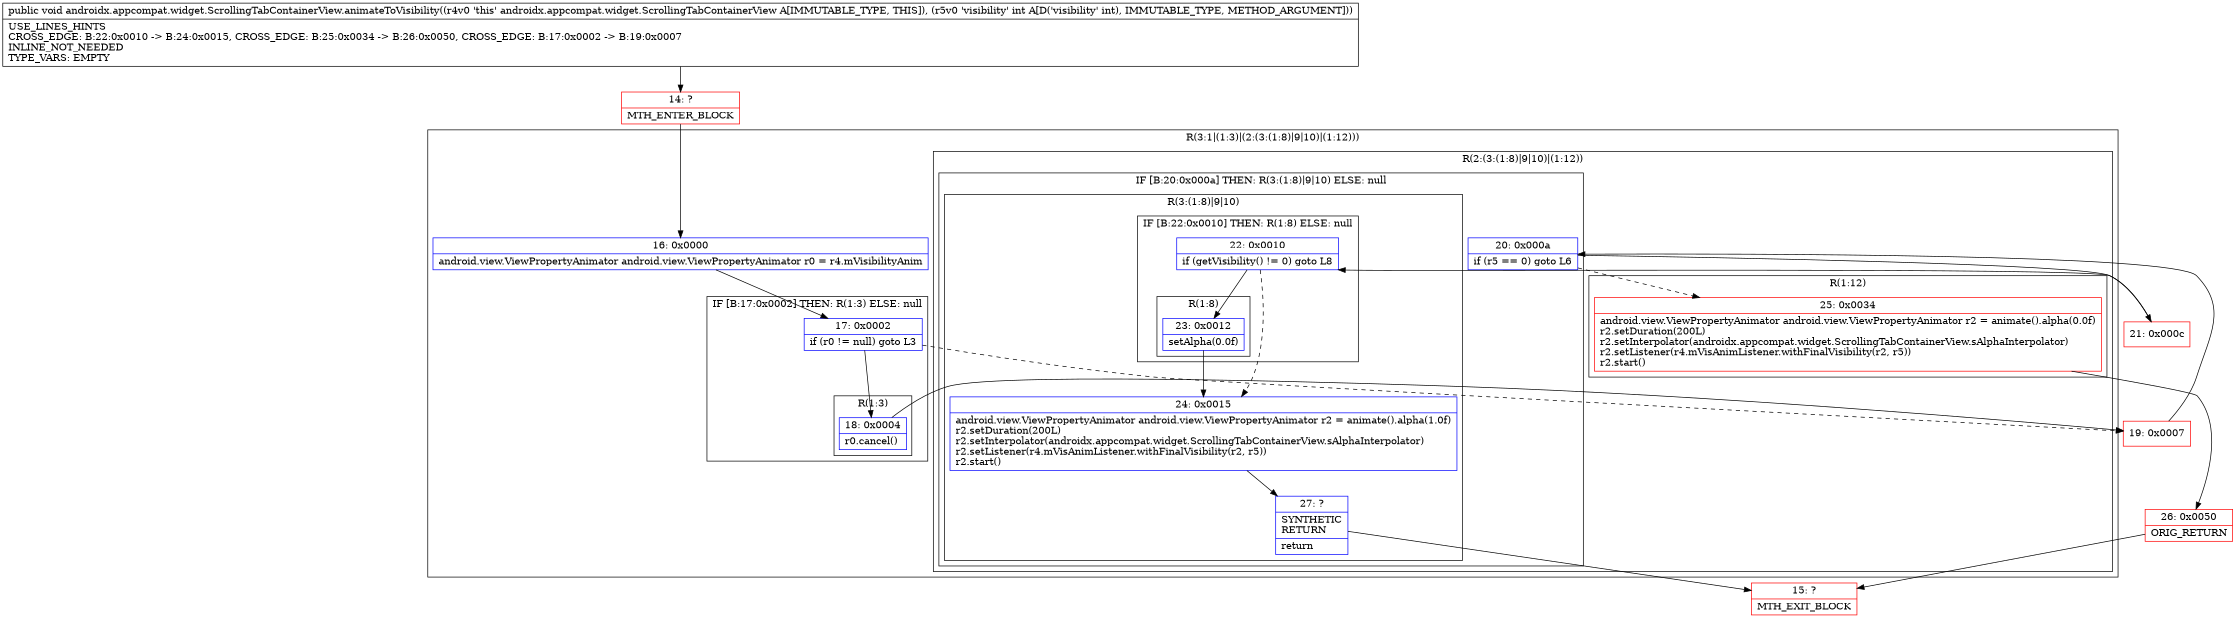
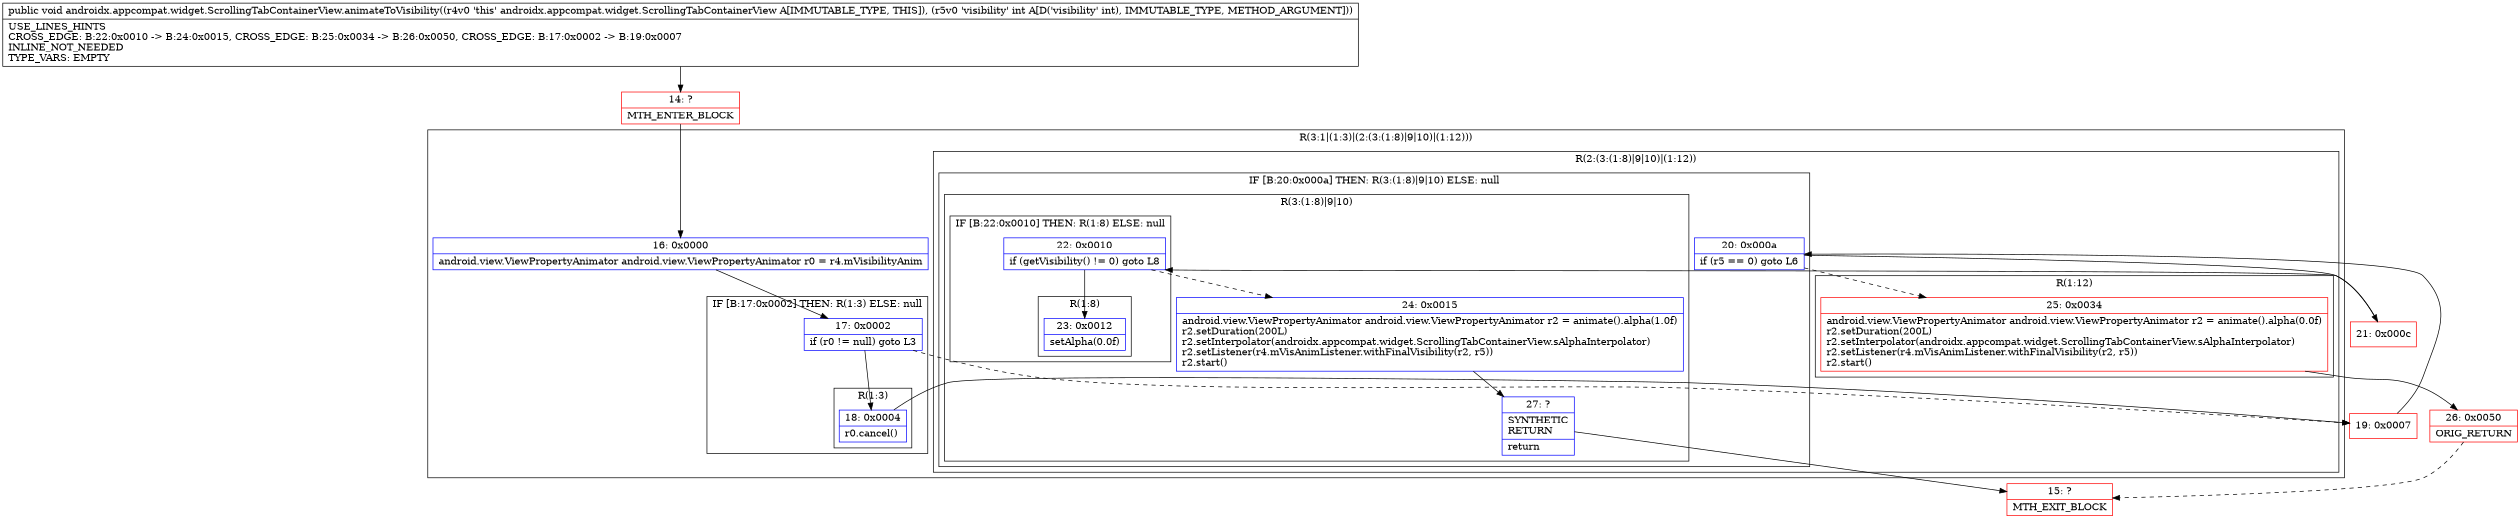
(1203, 370) -> none
(2005, 561) -> (2299, 491)
